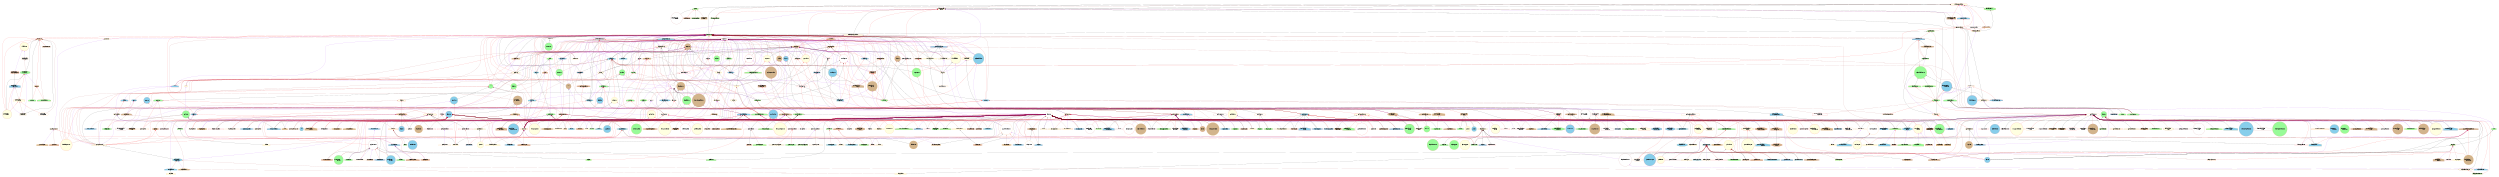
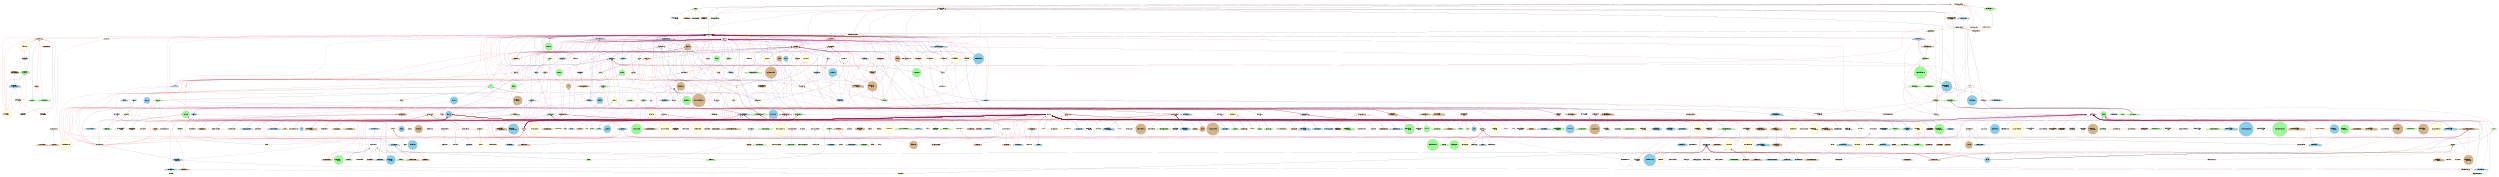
(126, 114) -> (126, 114)
none -> (2297, 129)
